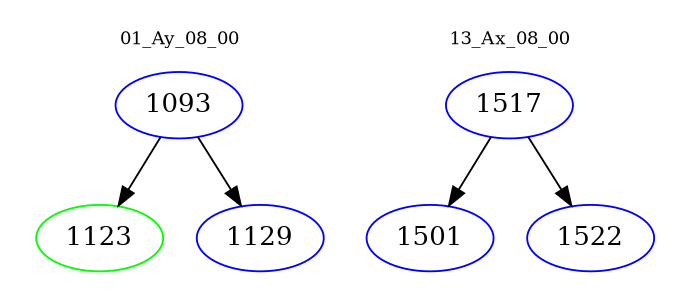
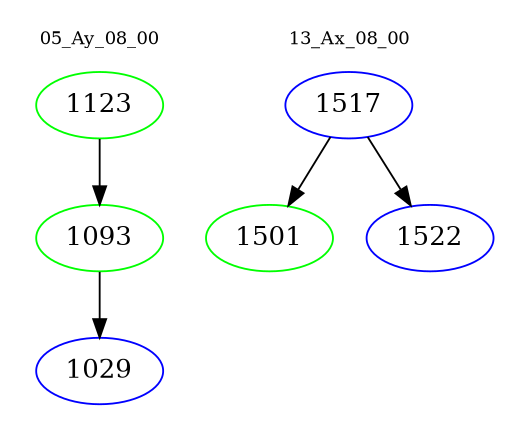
(180, 40) -> (100, 40)
(179, 105) -> (100, 238)
(145, 163) -> (100, 163)
(260, 238) -> (100, 371)
(430, 238) -> (269, 238)
